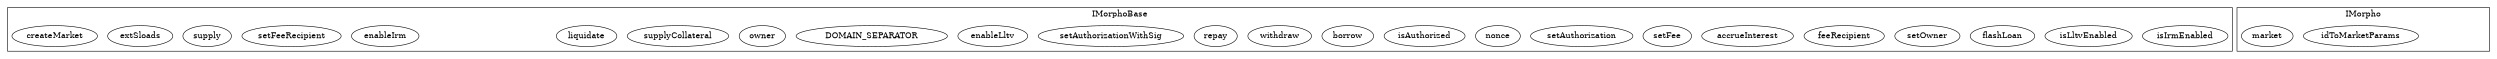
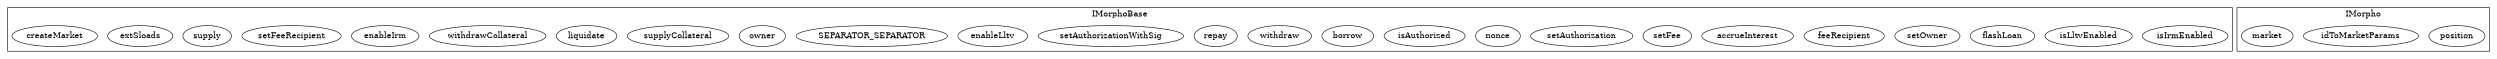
none -> (488, 36)
(872, 36) -> (872, 36)
none -> (2457, 36)
